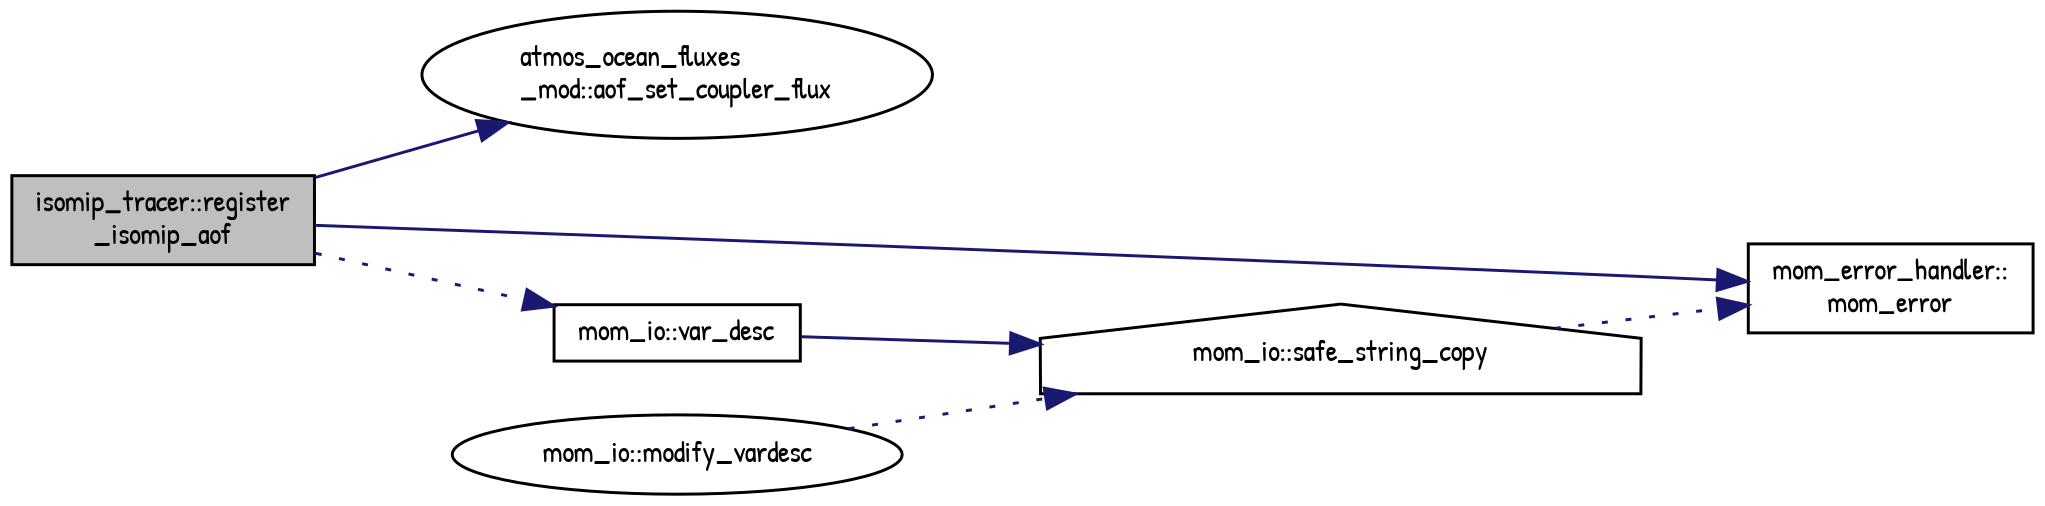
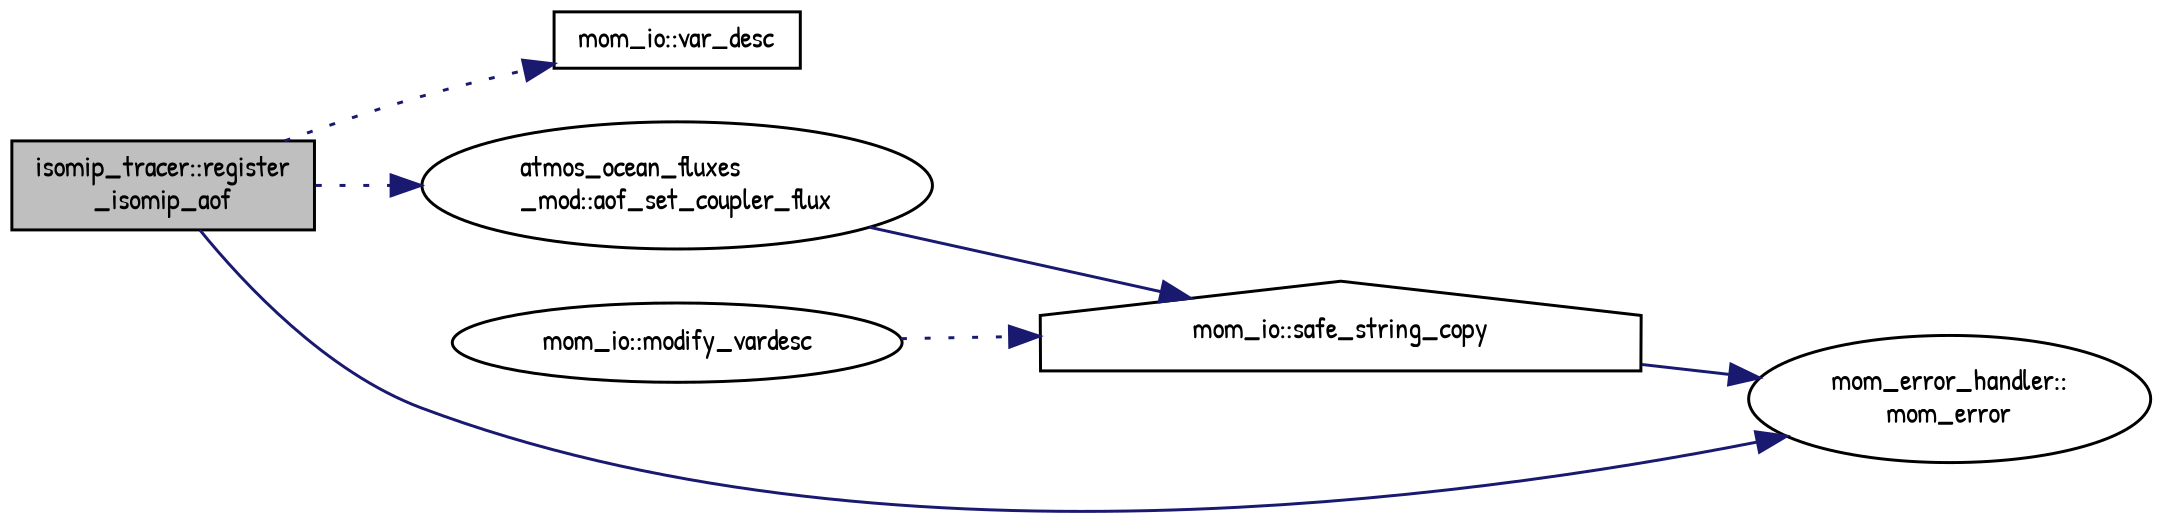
(397, 154) -> (353, 185)
(1891, 288) -> (1950, 399)
(1637, 319) -> (1685, 369)
(906, 340) -> (1015, 259)
